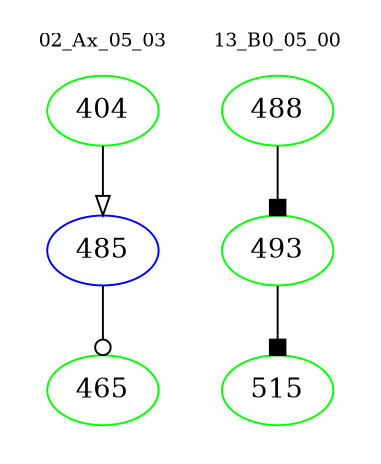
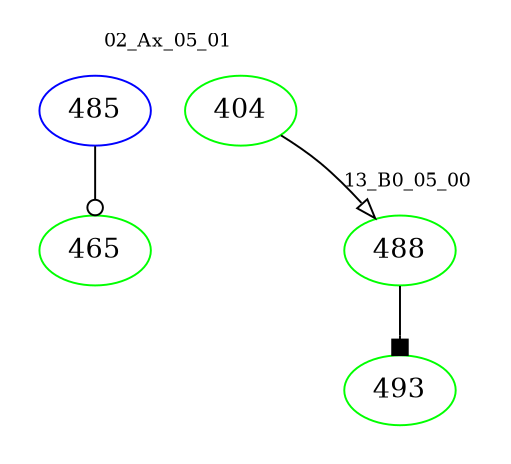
(103, 42) -> (168, 42)
(103, 171) -> (341, 182)
(278, 390) -> none
